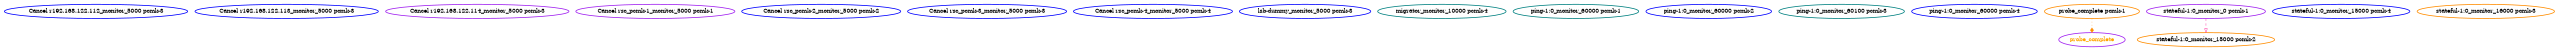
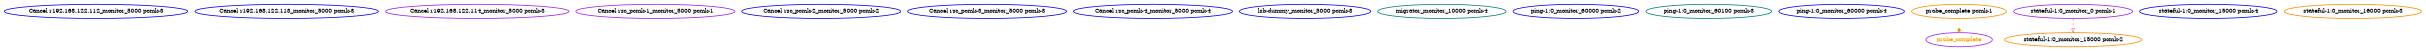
(1576, 11) -> none
